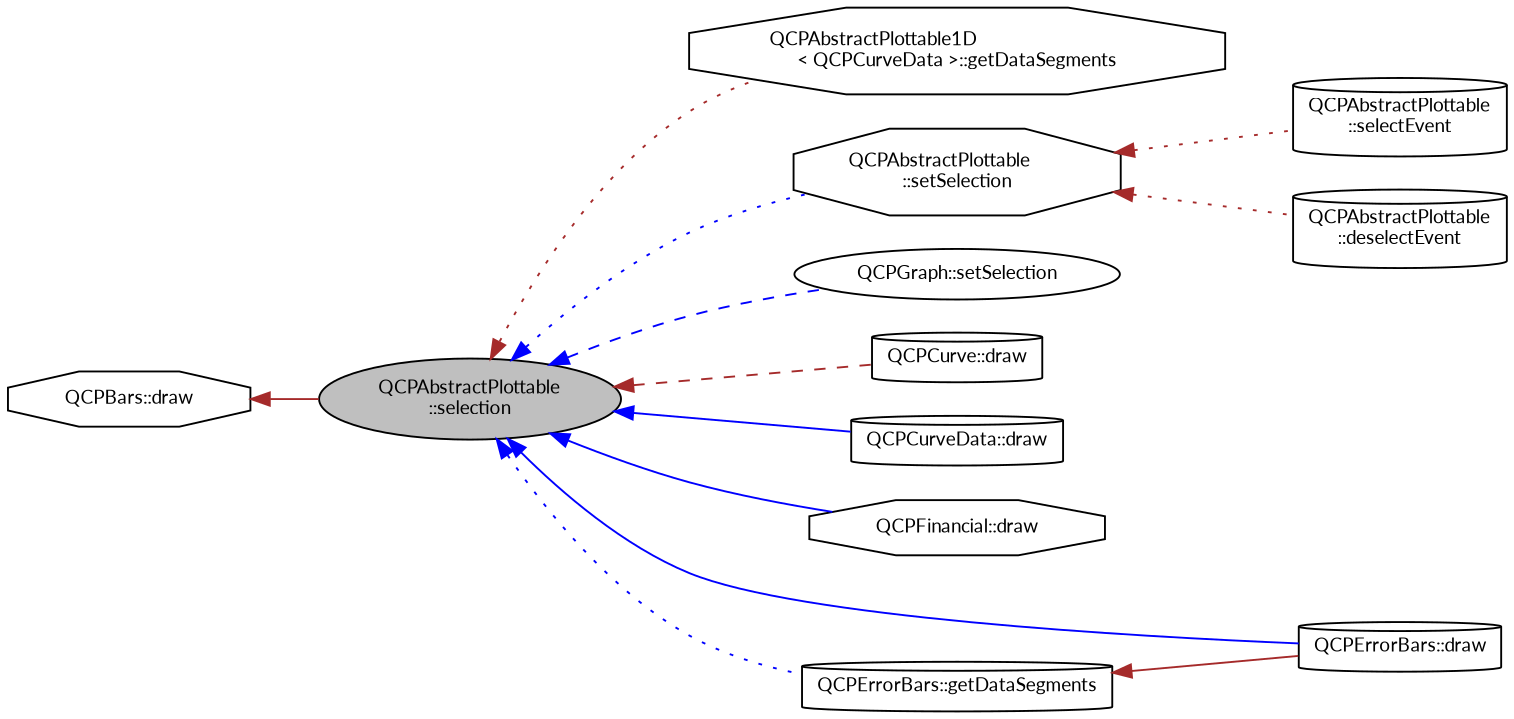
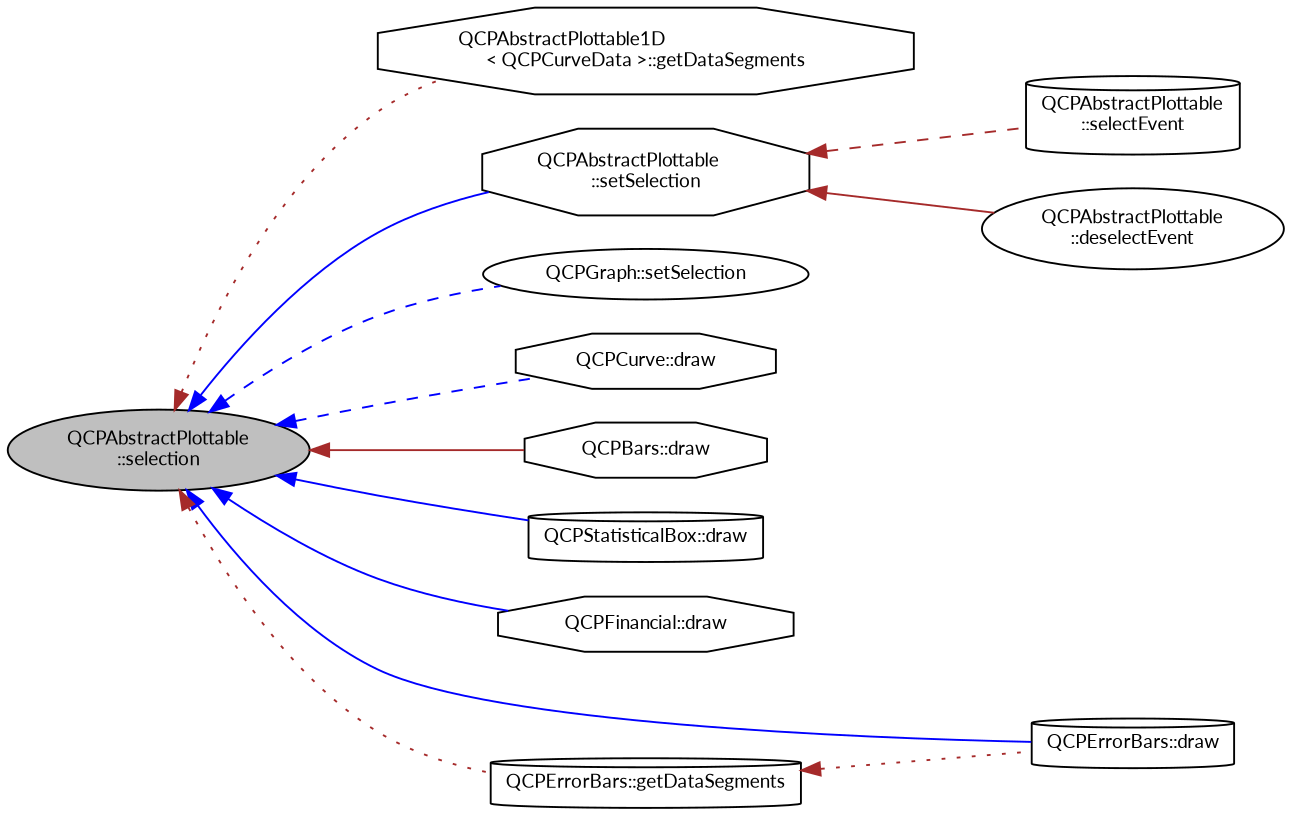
(1213, 140) -> (926, 139)
(1213, 205) -> (910, 203)
(1400, 229) -> (1133, 229)
(656, 250) -> (327, 267)
(957, 357) -> (646, 361)
(753, 375) -> (416, 398)
(294, 399) -> (427, 450)
(957, 441) -> (646, 537)
(632, 596) -> (310, 677)
(1215, 663) -> (926, 760)
